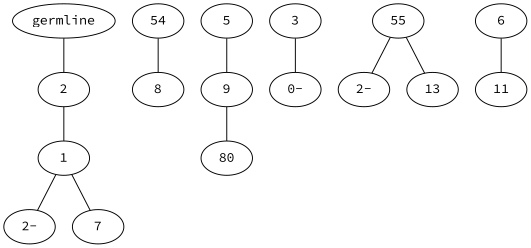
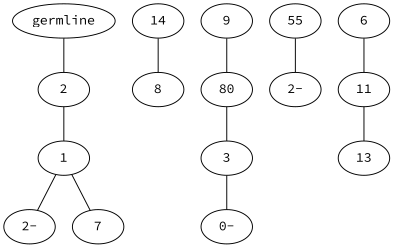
(158, 21) -> (158, 21)
(227, 21) -> none
(415, 55) -> (364, 124)
none -> (227, 124)
